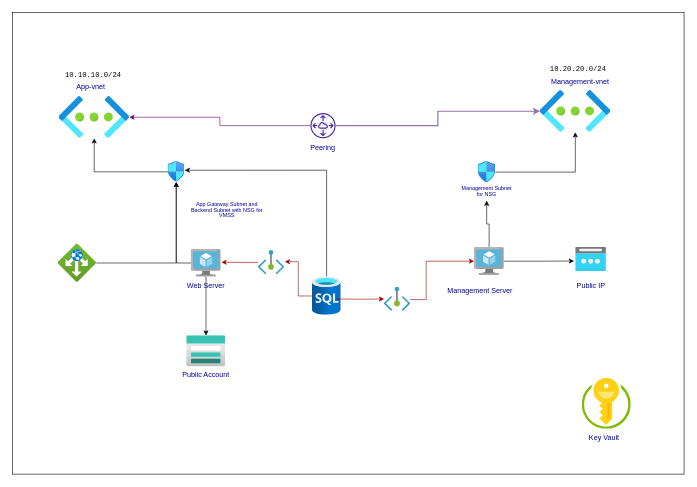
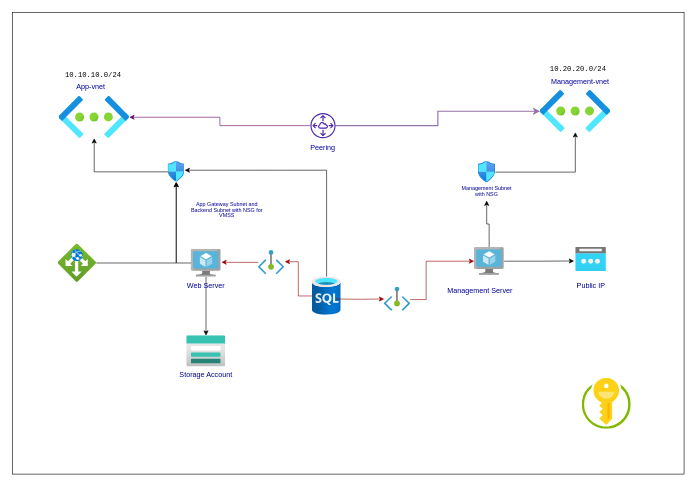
(487, 192) -> (487, 192)
(206, 375) -> (206, 375)
(605, 438) -> none
